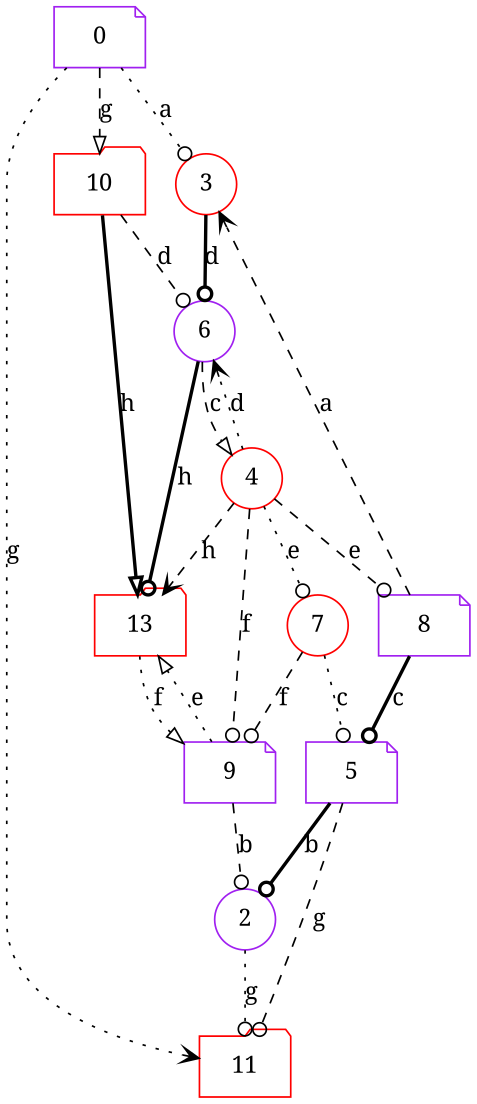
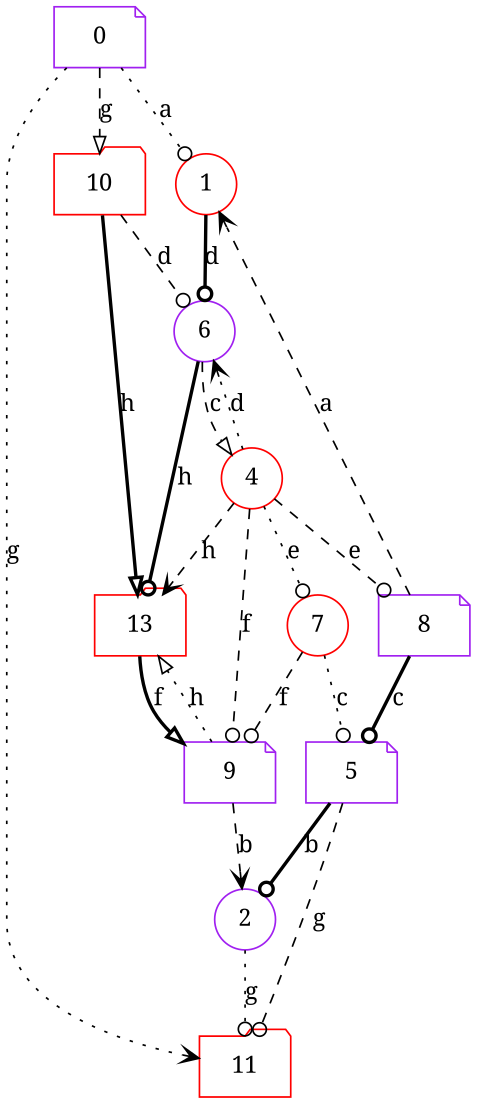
(206, 184) -> (206, 184)
(147, 698) -> (147, 698)
(198, 699) -> (198, 699)
(237, 837) -> (237, 837)
